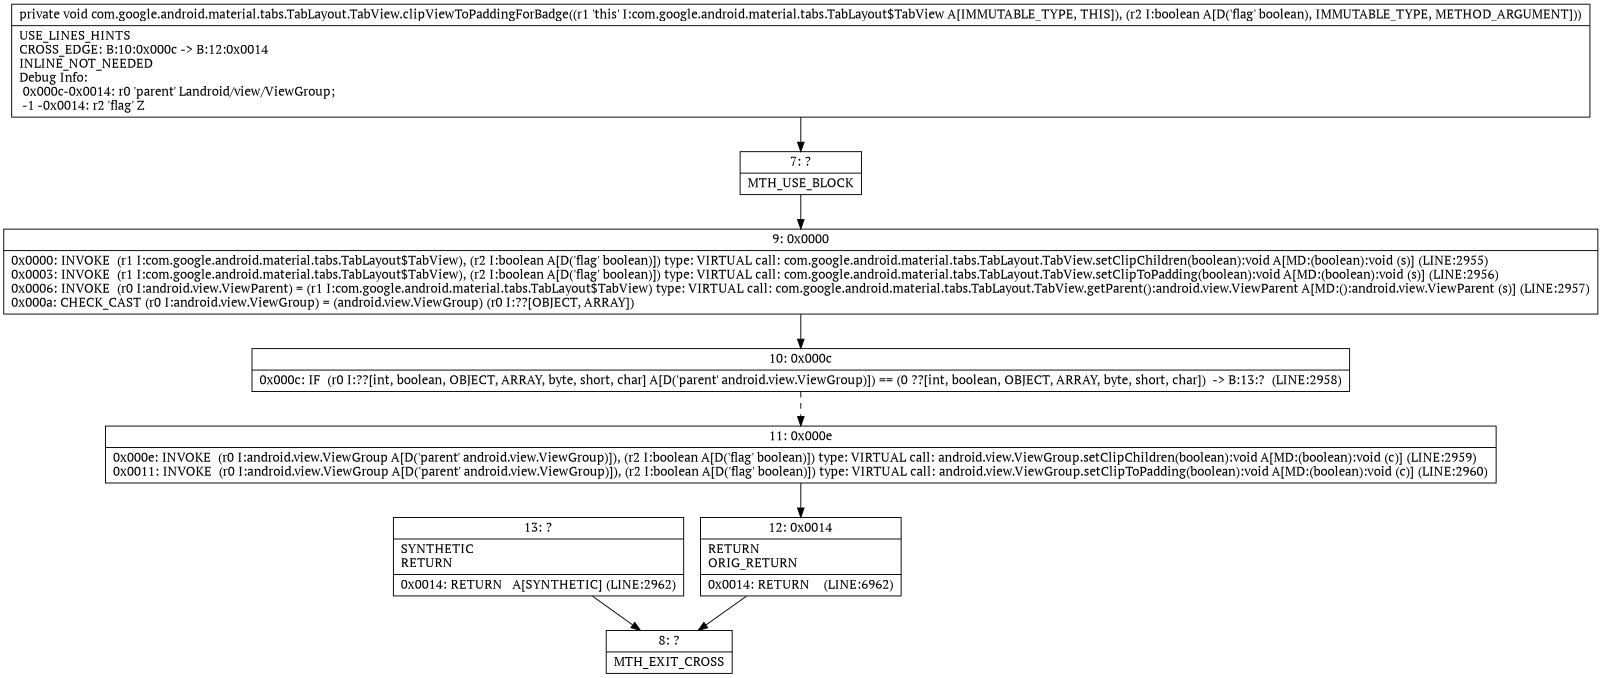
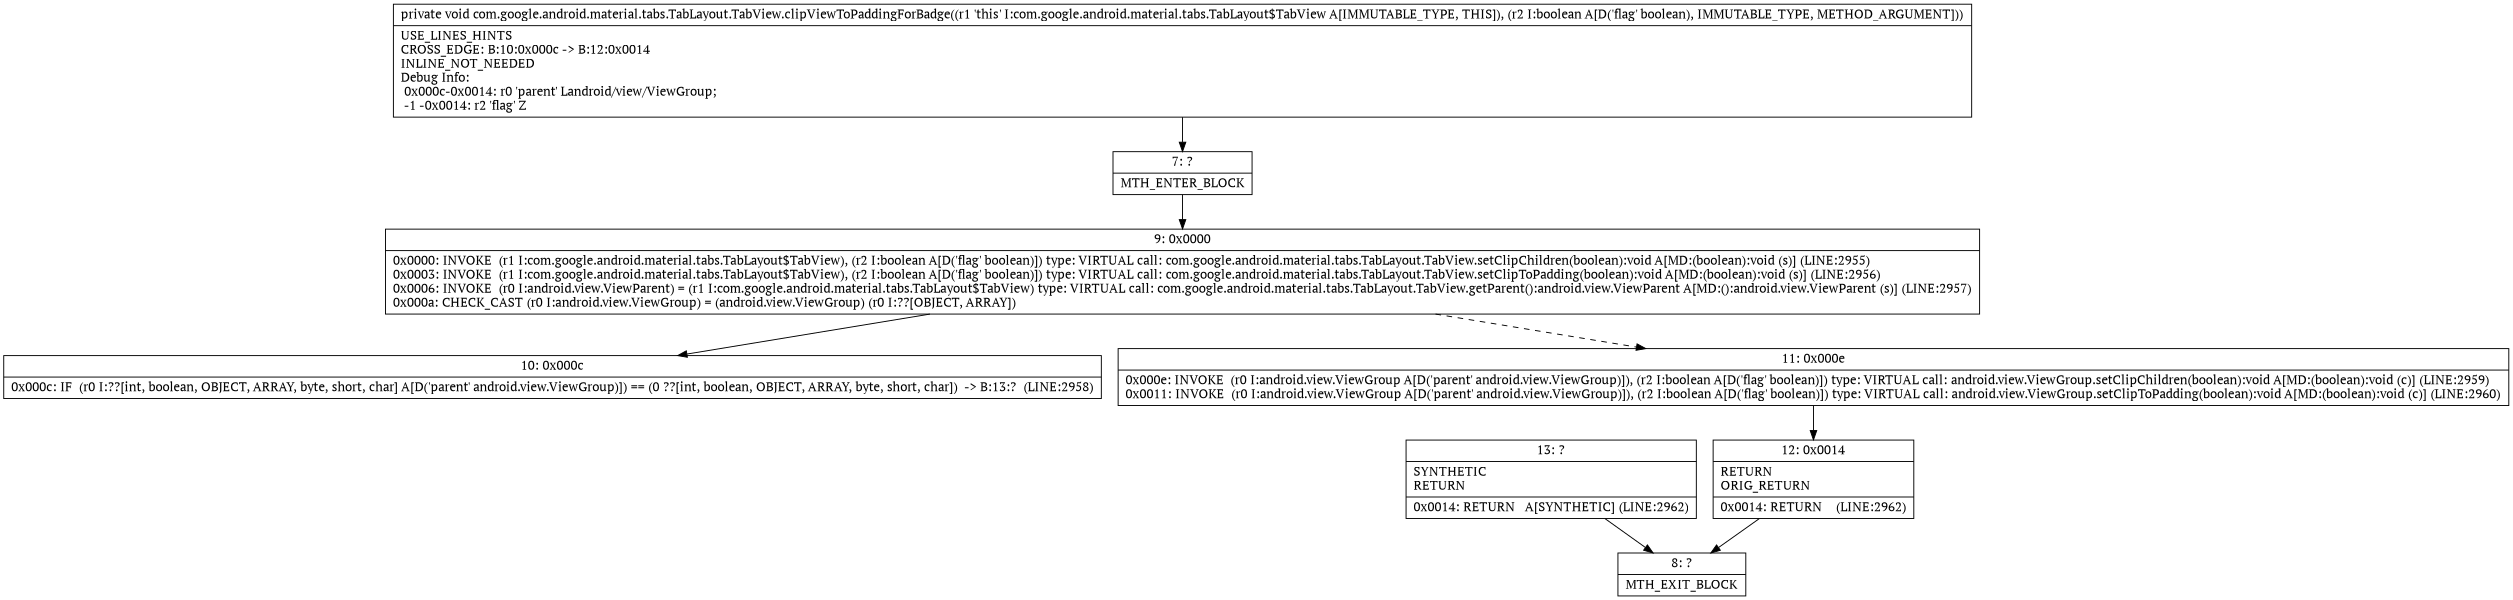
(801, 183) -> (1183, 183)
(801, 404) -> (1536, 331)
(801, 585) -> (1813, 507)
(669, 662) -> (1682, 585)
